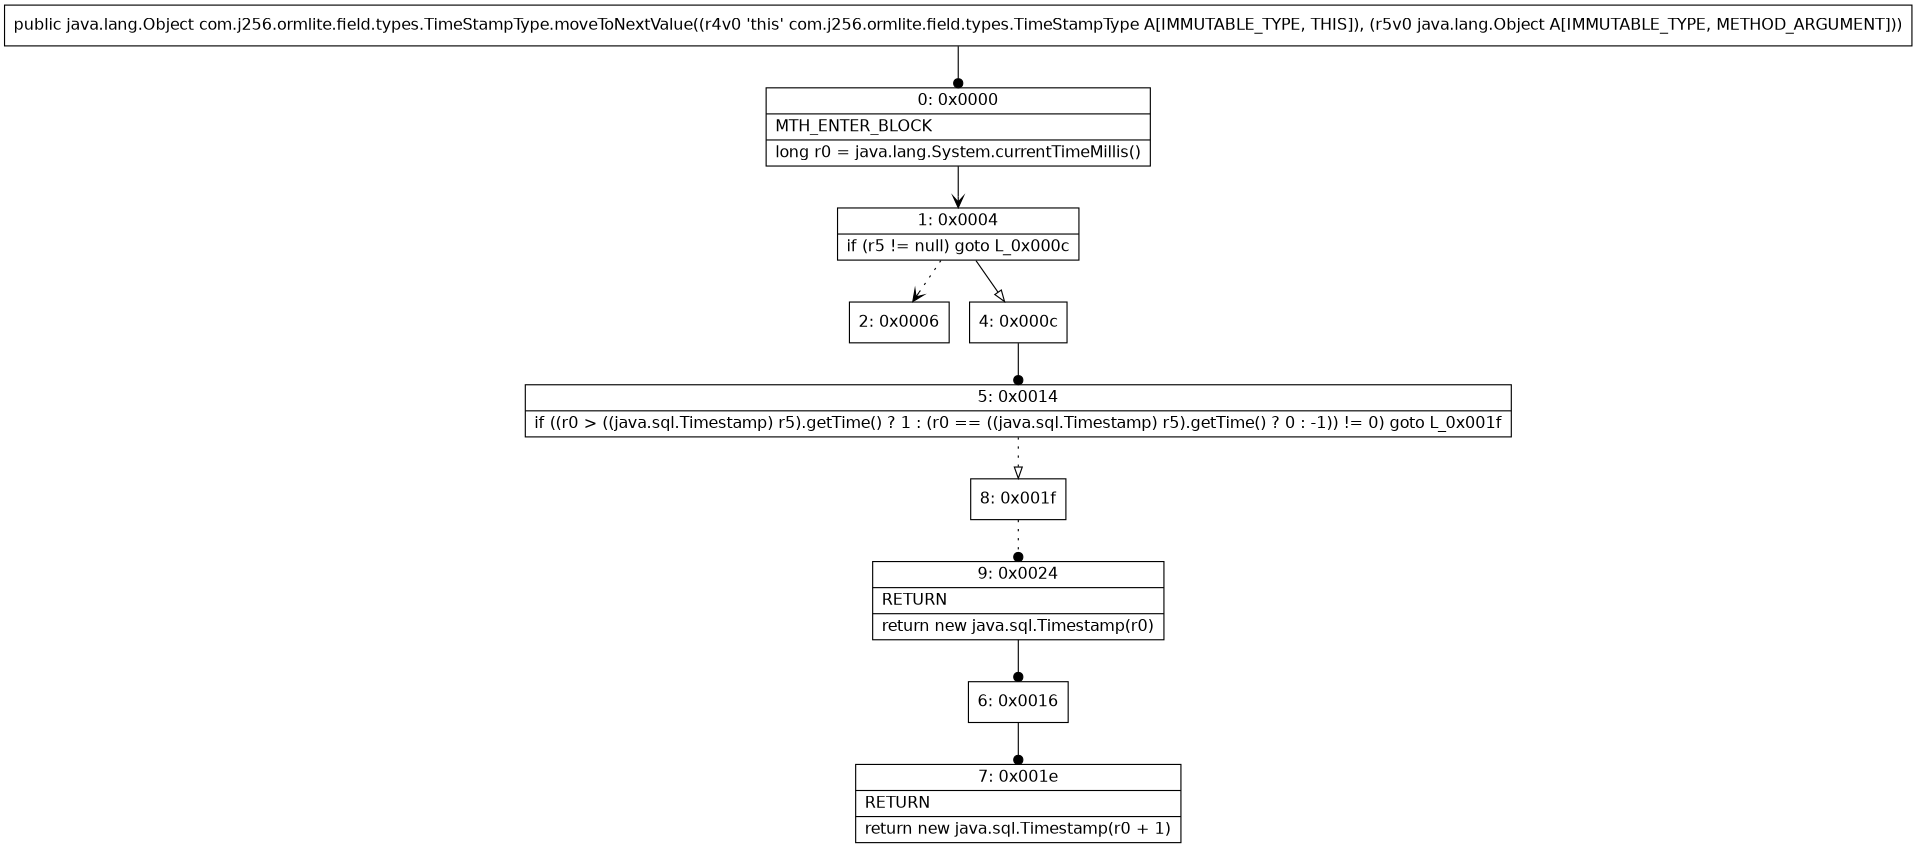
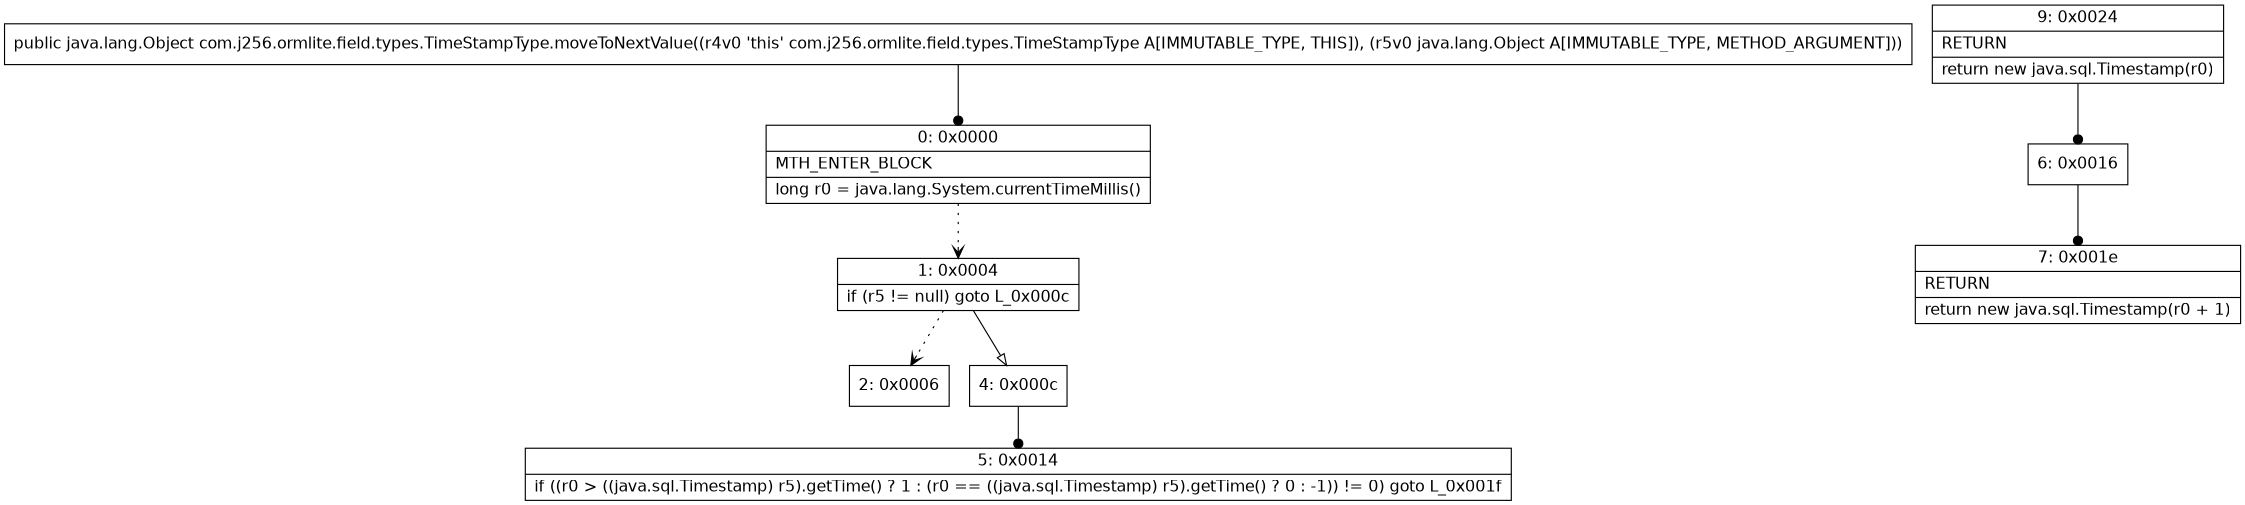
(958, 181) -> (958, 225)
(1018, 499) -> none
